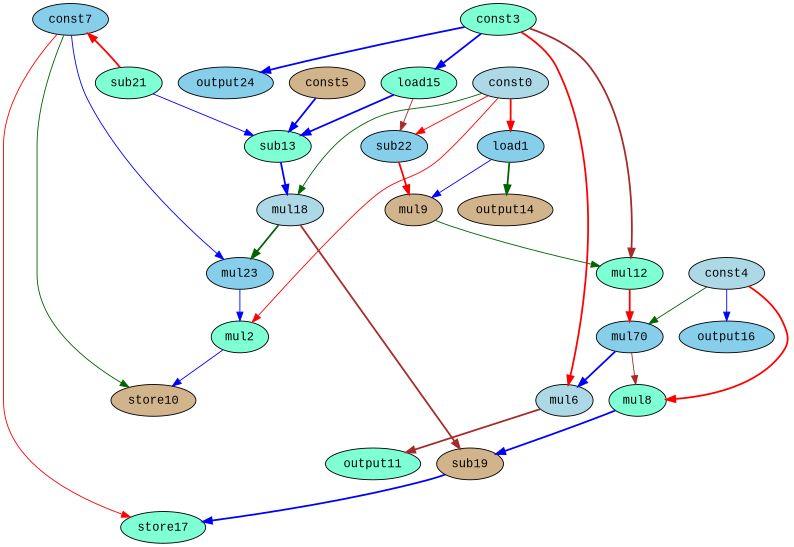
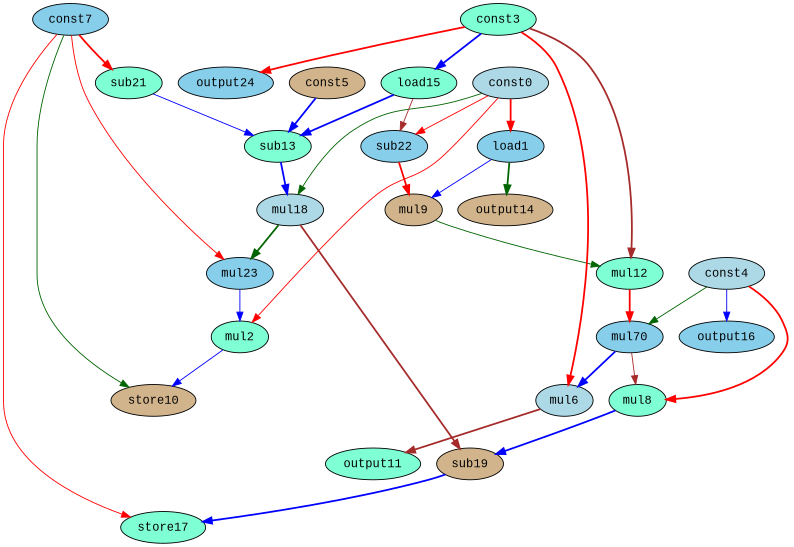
(367, 47) -> (367, 47)
(108, 53) -> (92, 49)
(124, 156) -> (124, 156)
